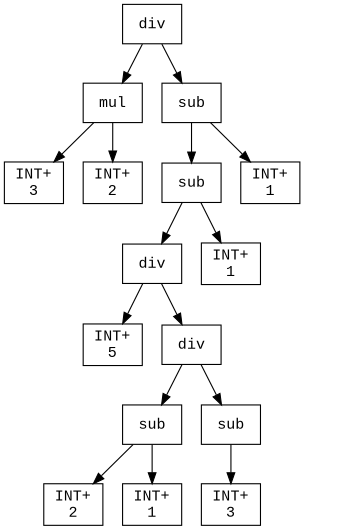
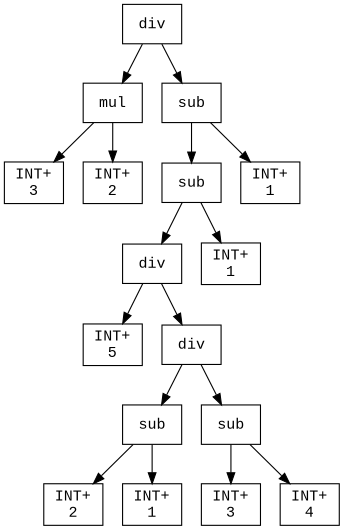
none -> (310, 505)
